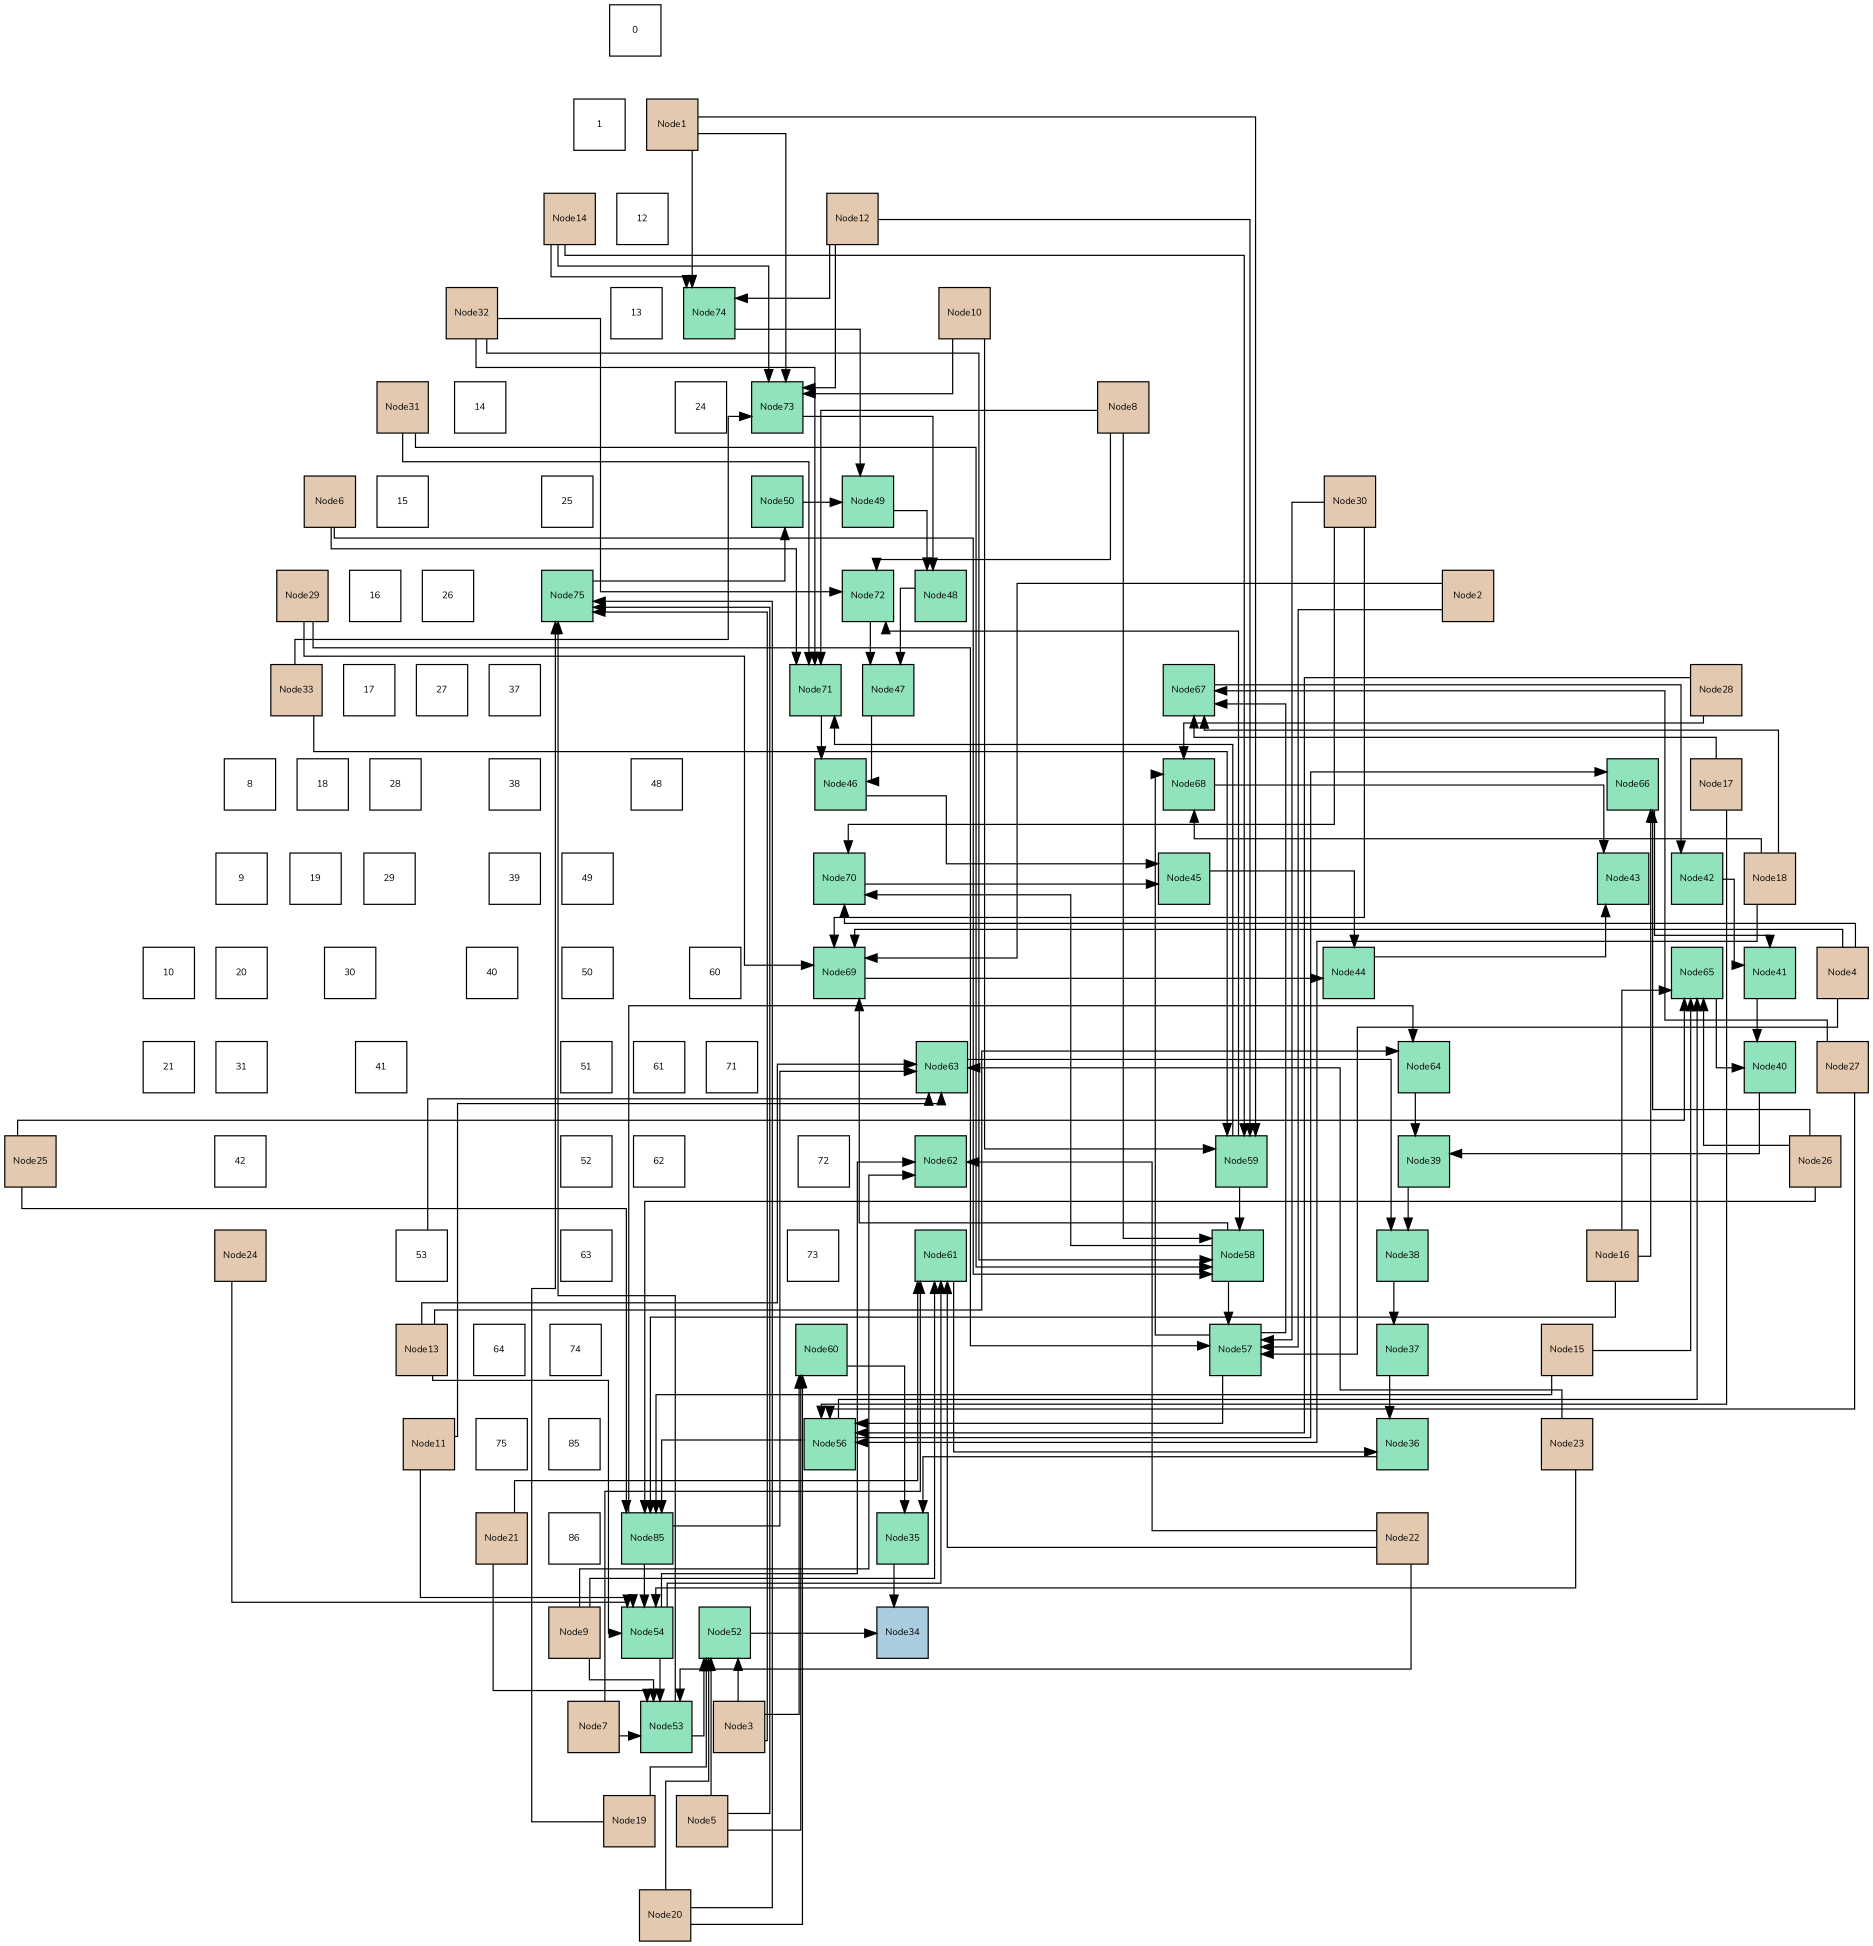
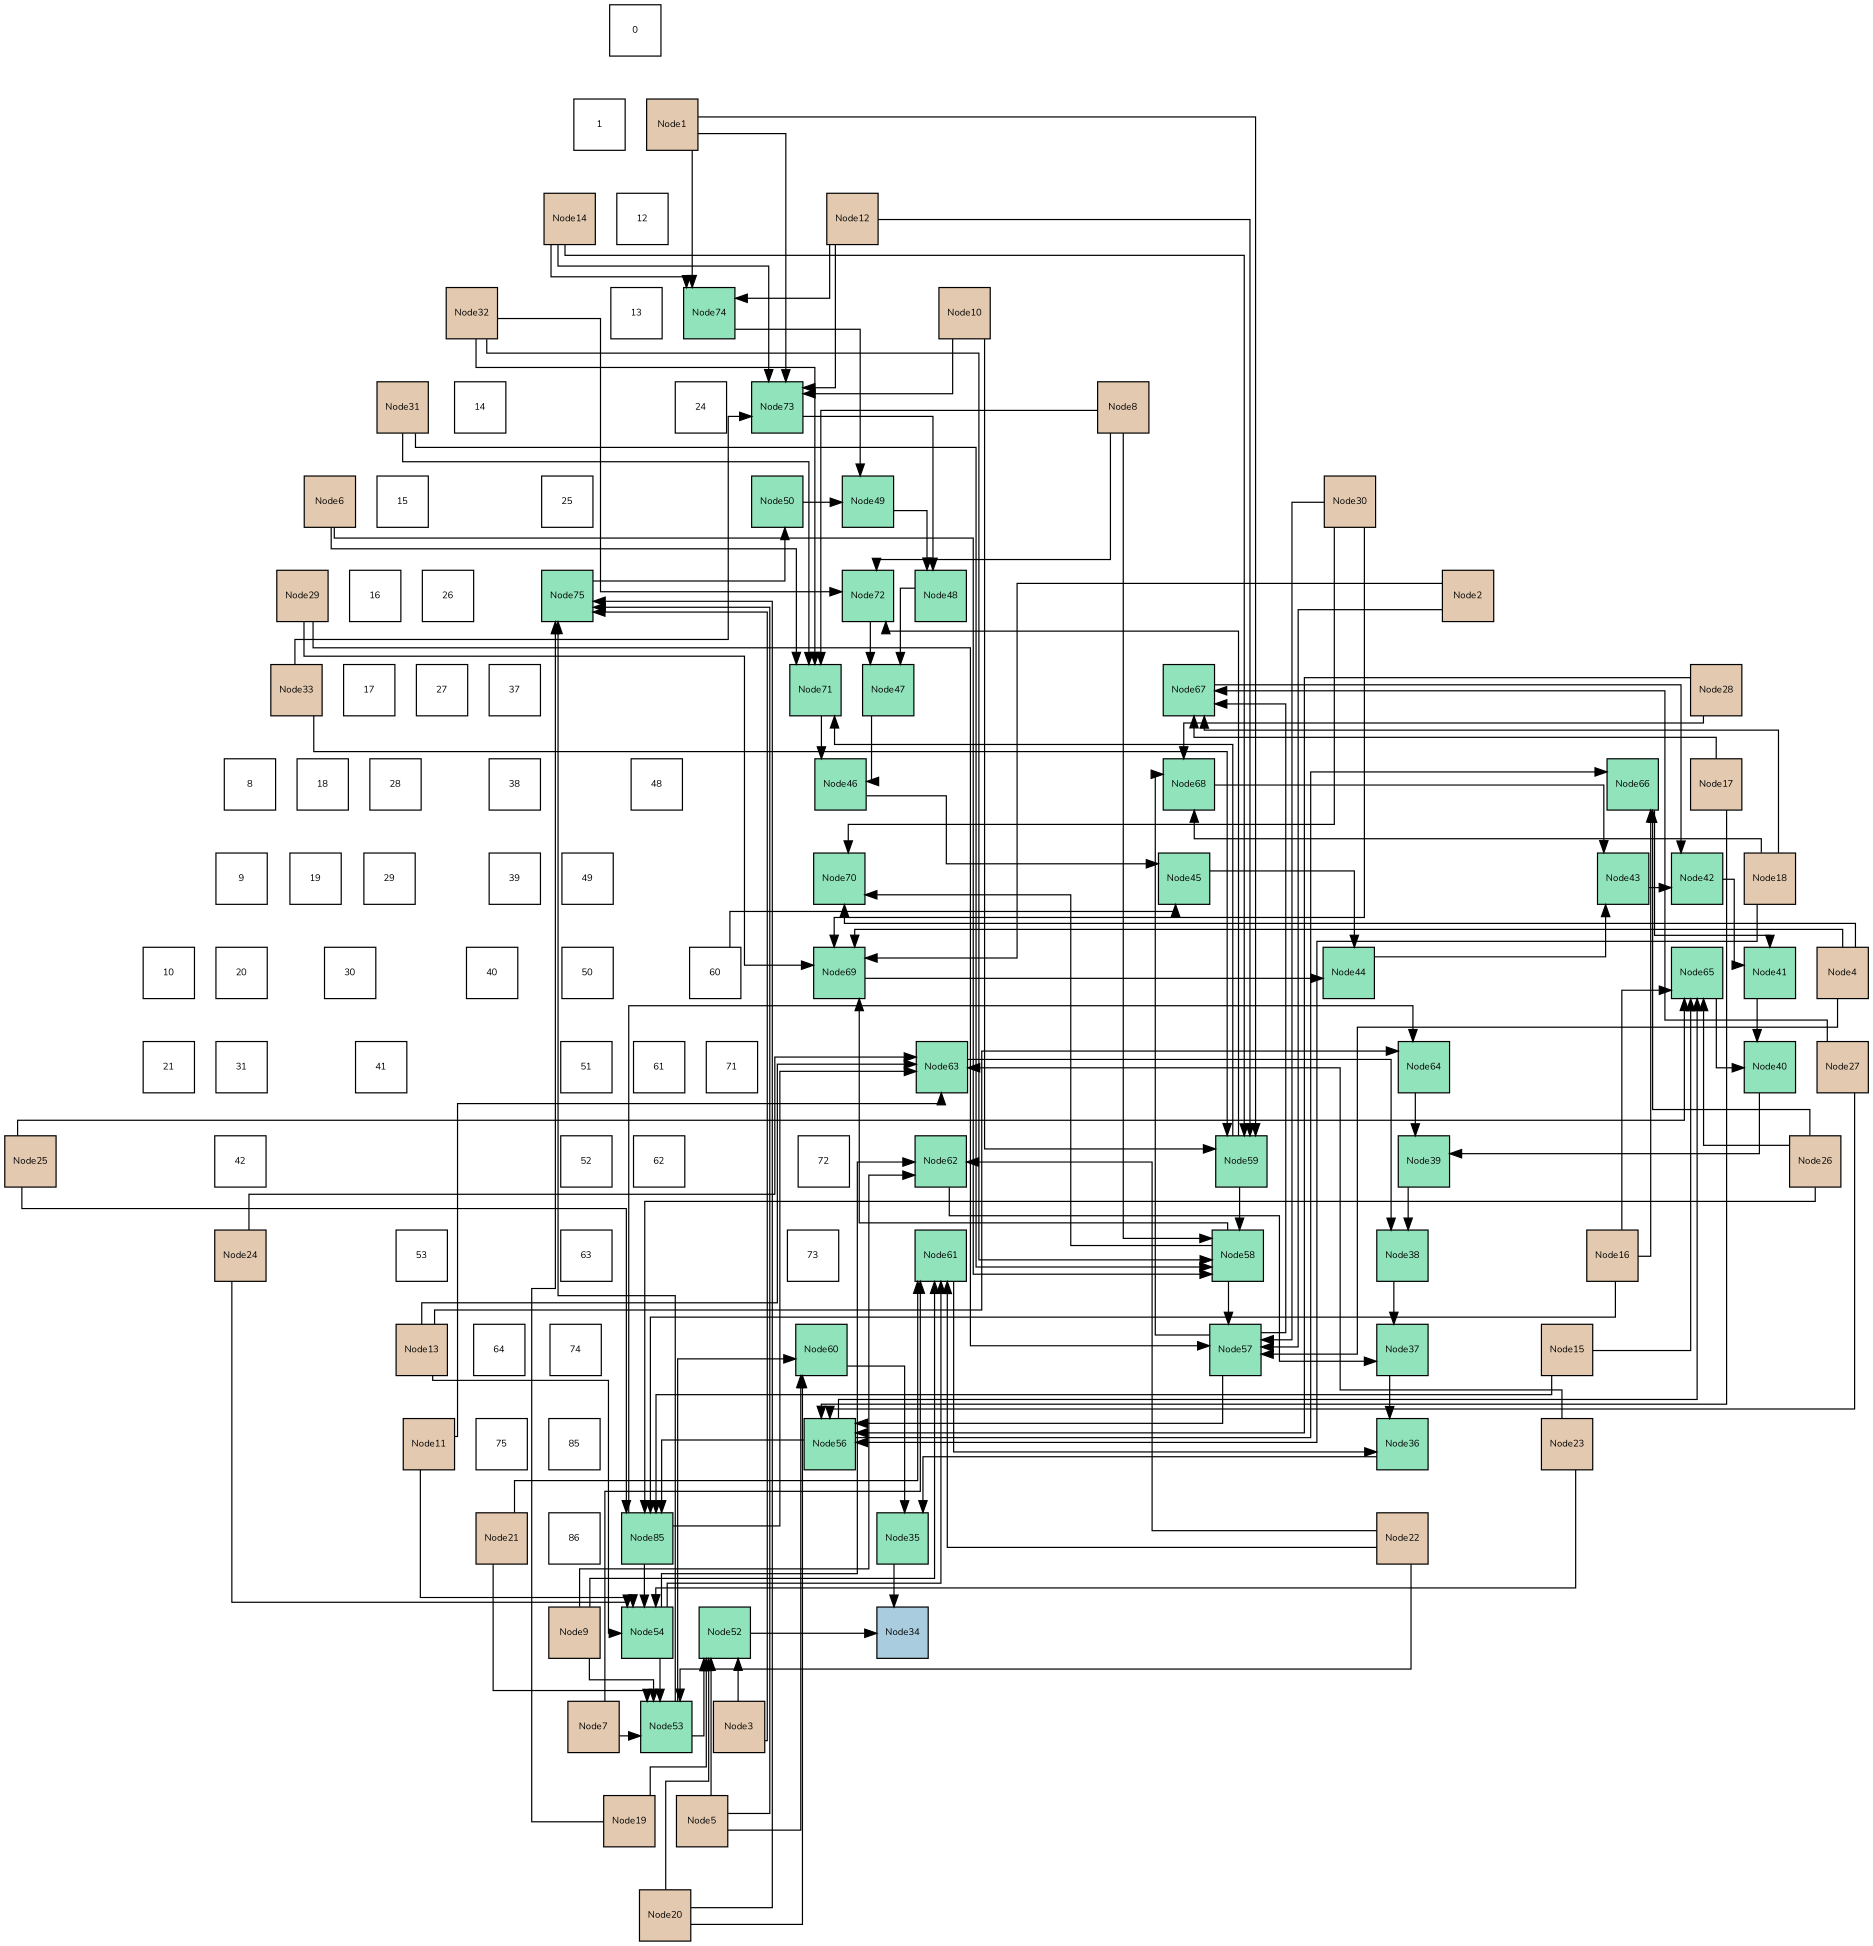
(1006, 884) -> (815, 911)
none -> (1654, 888)
(613, 1099) -> (607, 1194)
none -> (1215, 1216)
(799, 1568) -> (678, 1477)
